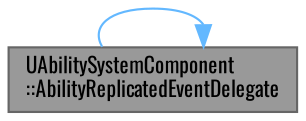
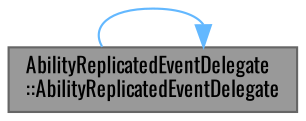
(153, 80) -> (153, 80)
